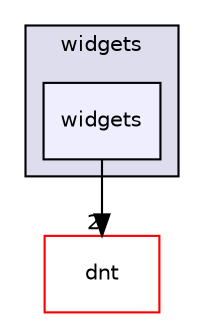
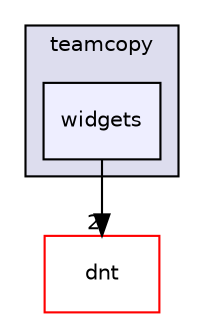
(102, 46) -> (102, 46)
